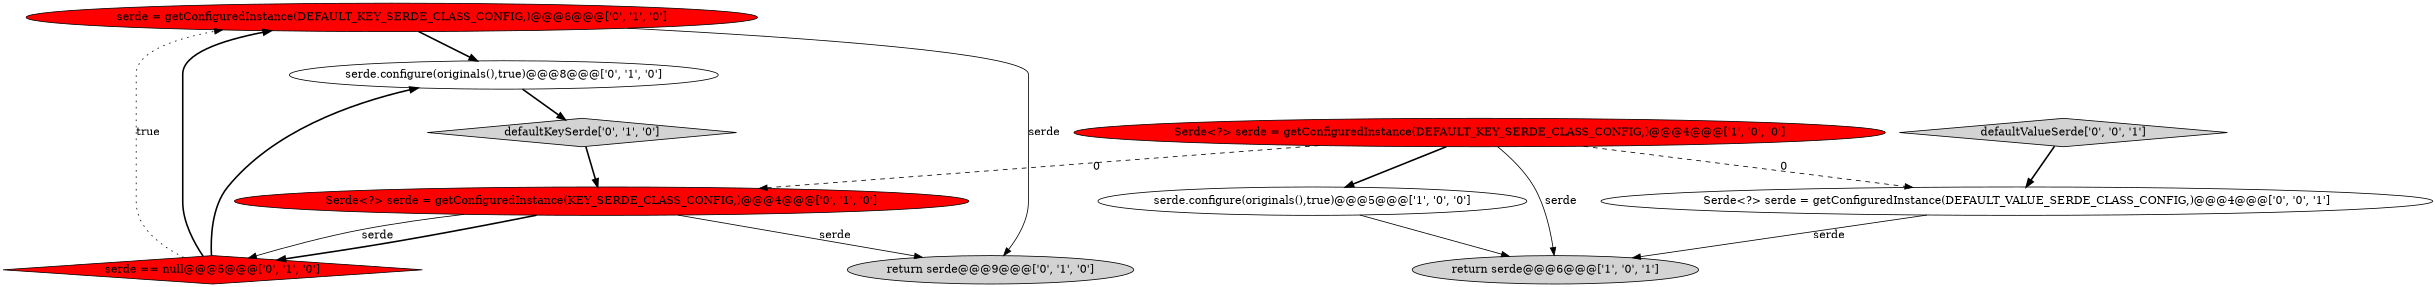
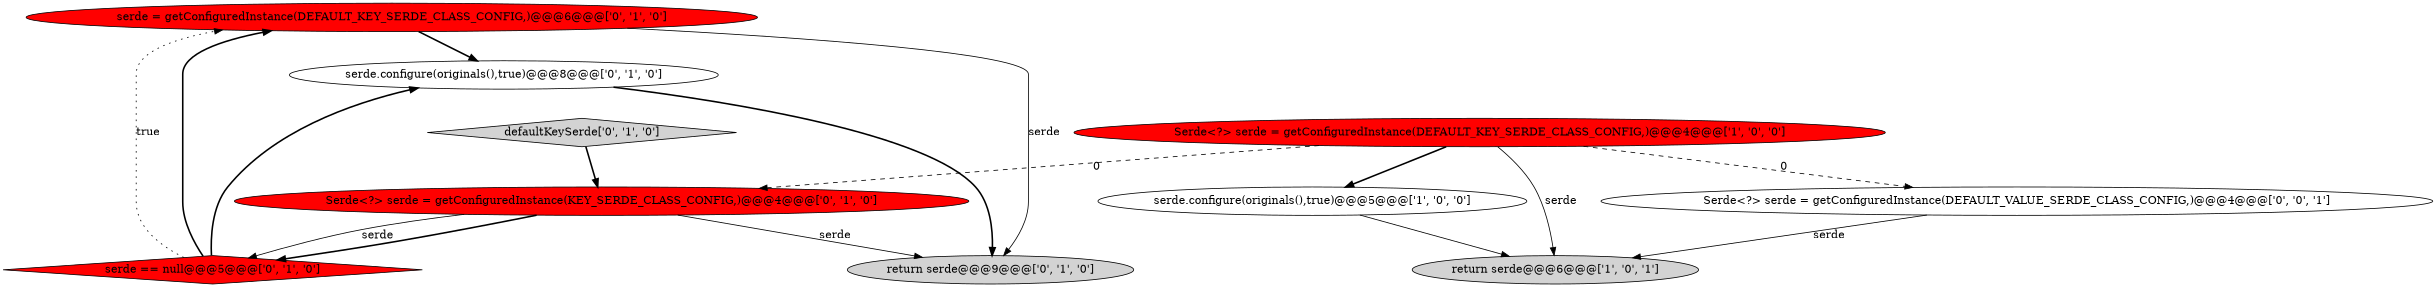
(541, 102) -> (832, 125)
(2063, 133) -> none
